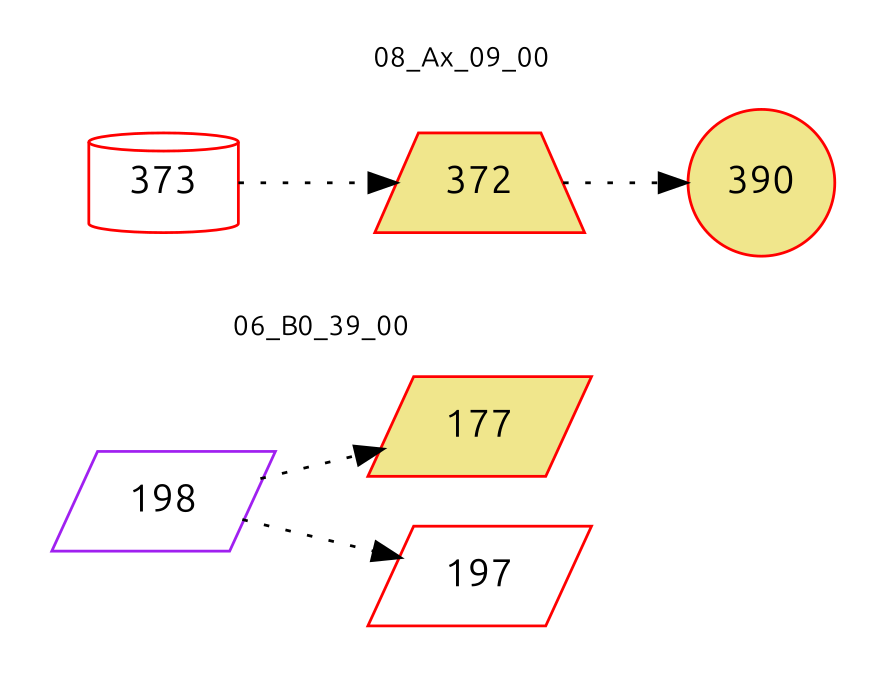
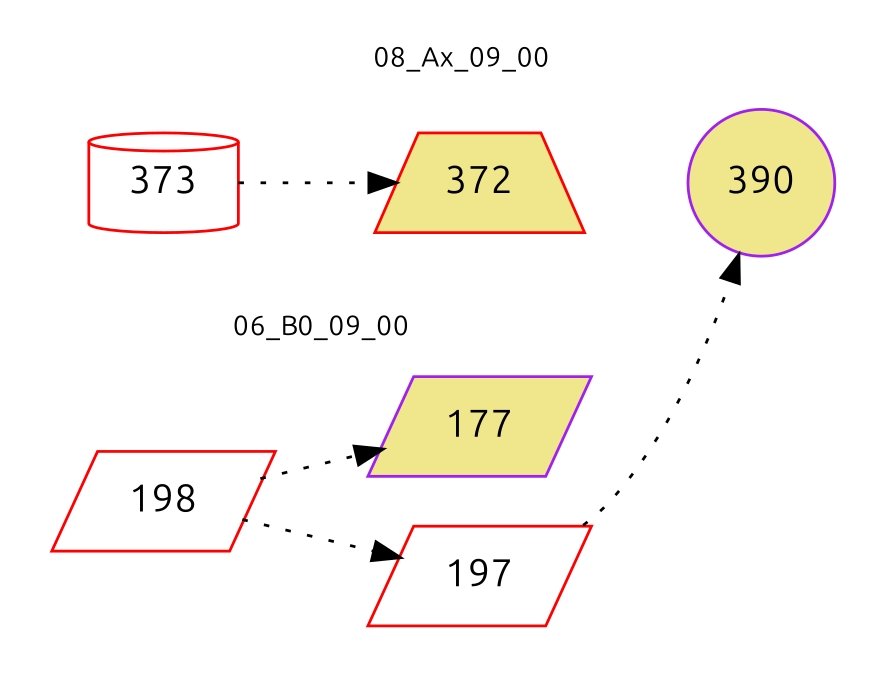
(611, 183) -> (672, 413)
(761, 183) -> (761, 183)
(322, 328) -> (322, 328)
(480, 426) -> (480, 426)
(164, 501) -> (164, 501)
